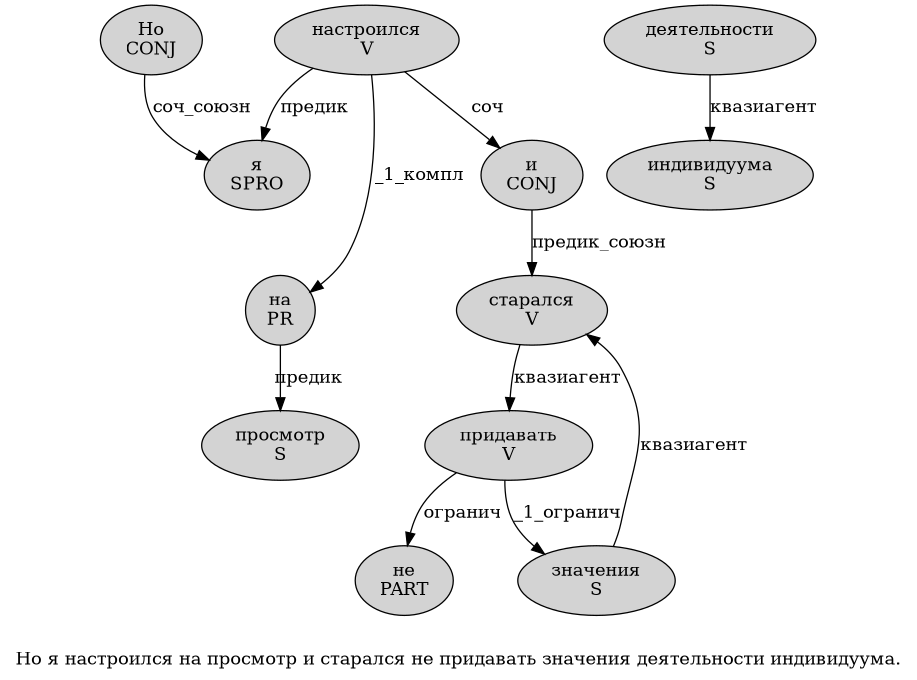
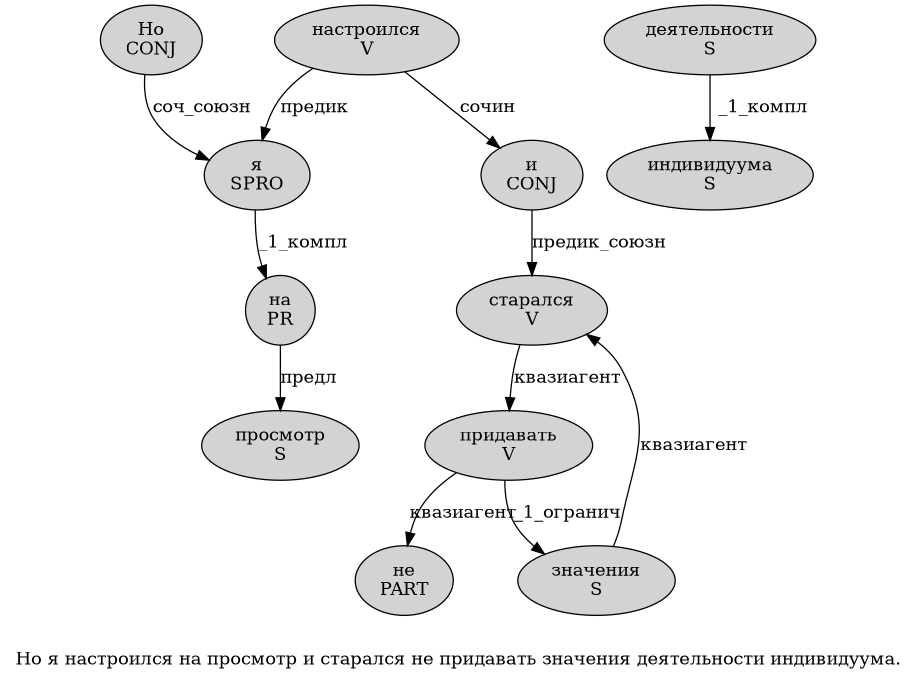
(487, 108) -> (487, 108)
(764, 108) -> (764, 108)
(369, 187) -> (256, 238)
(309, 378) -> (309, 378)
(463, 513) -> (463, 513)
